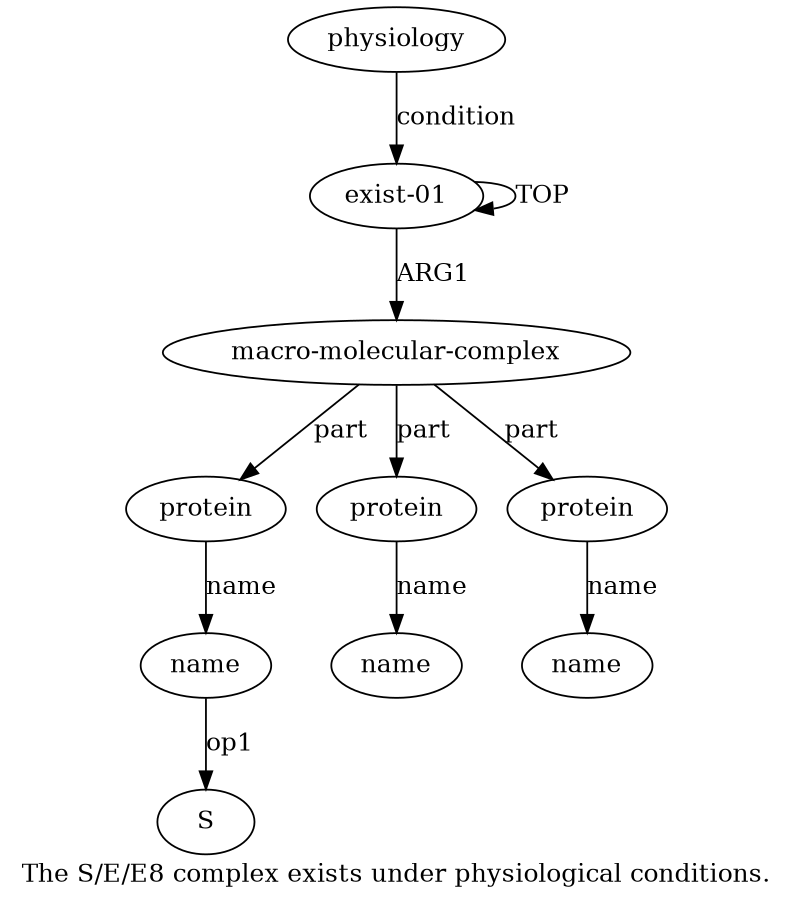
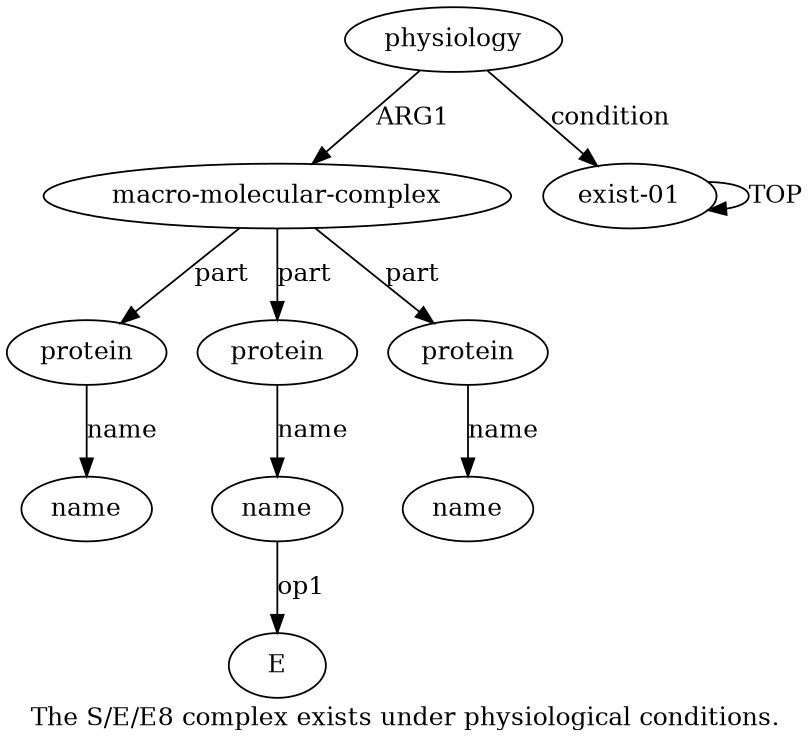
(397, 265) -> (373, 111)
none -> (277, 665)
(206, 822) -> none
